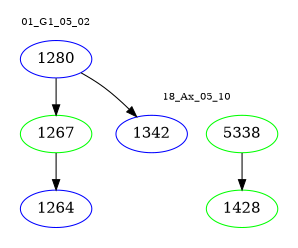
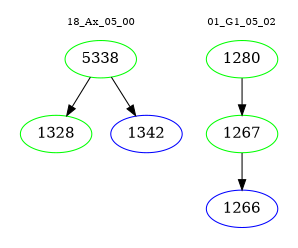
(56, 59) -> (242, 59)
(114, 96) -> (121, 92)
(197, 97) -> (101, 22)
(56, 209) -> (242, 209)
(242, 209) -> (56, 134)
